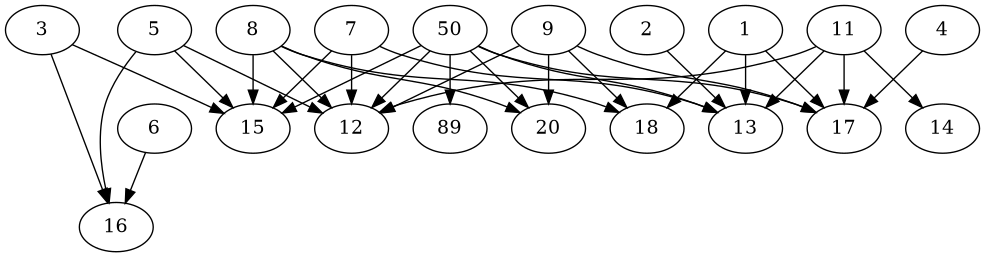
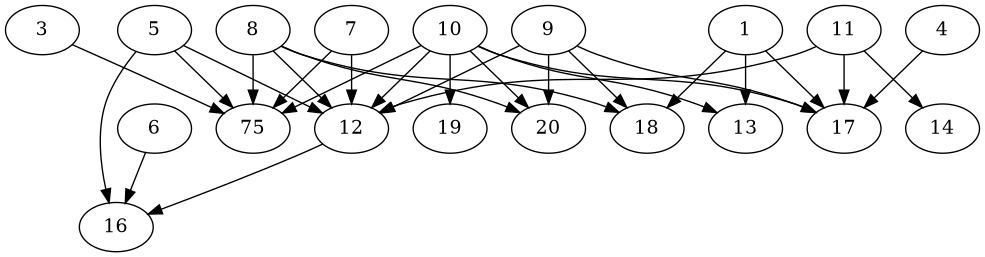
(450, 30) -> (450, 30)
(647, 30) -> none
(801, 73) -> none
(541, 79) -> none
(77, 122) -> (242, 178)
(253, 129) -> (253, 129)
(450, 129) -> (450, 129)
